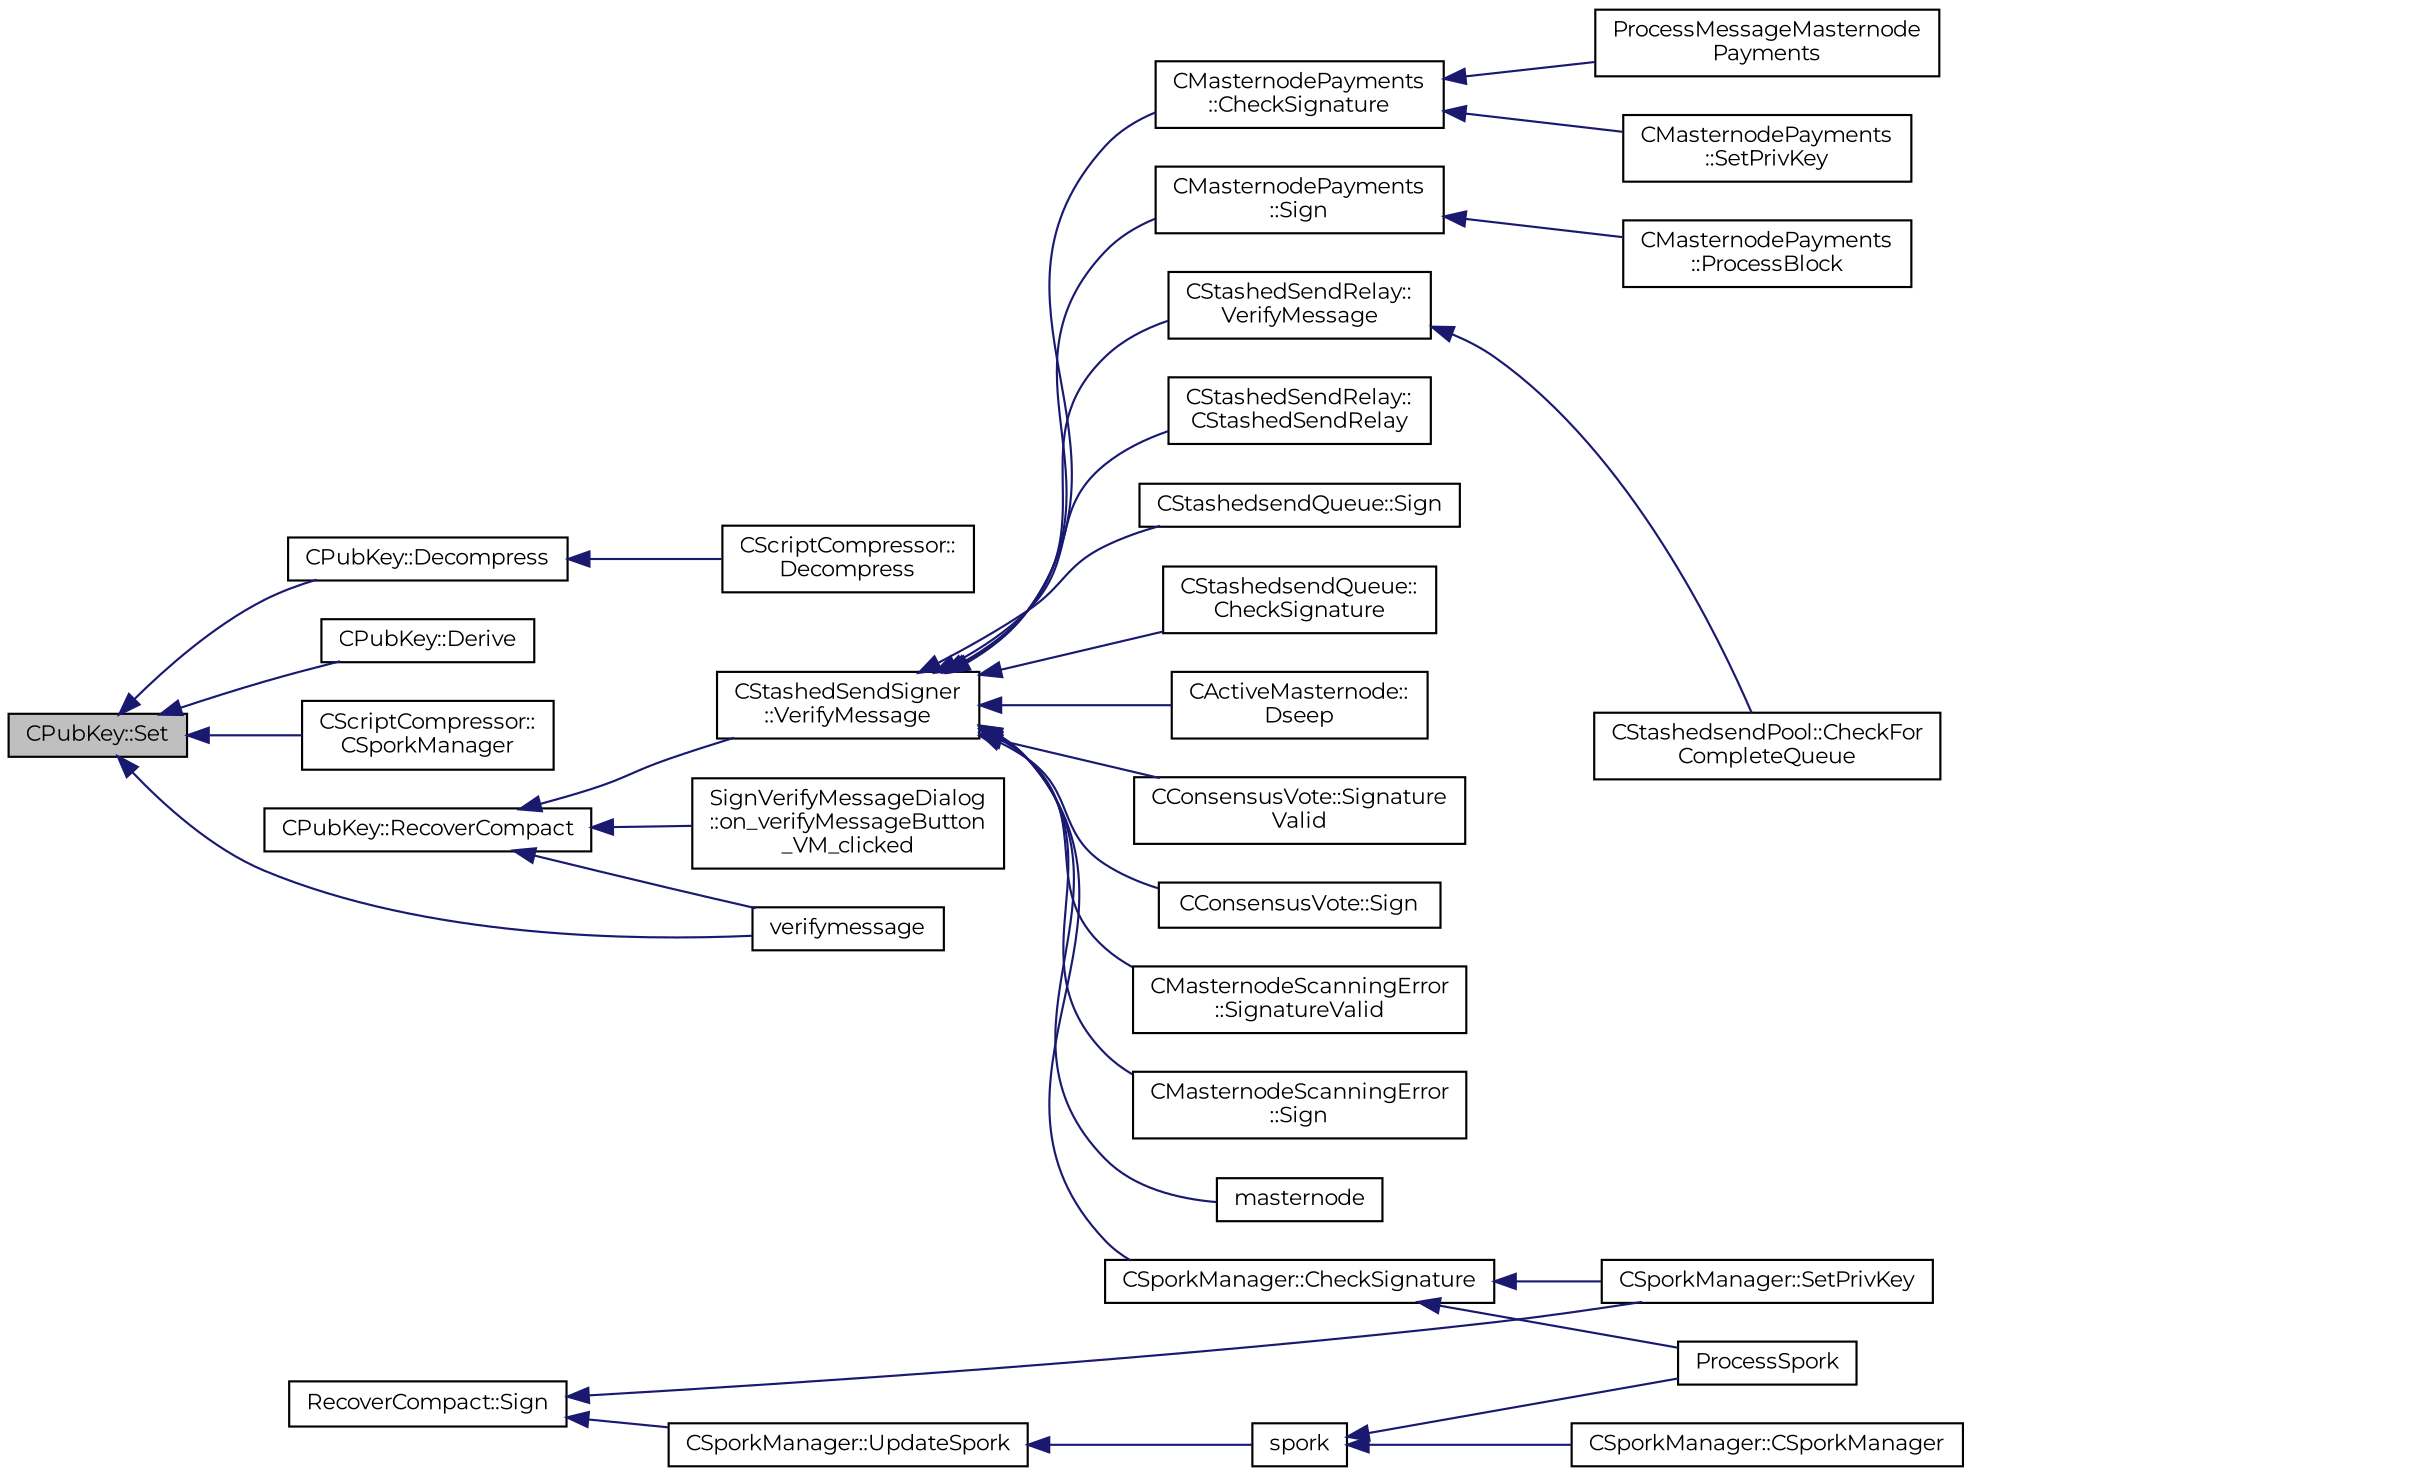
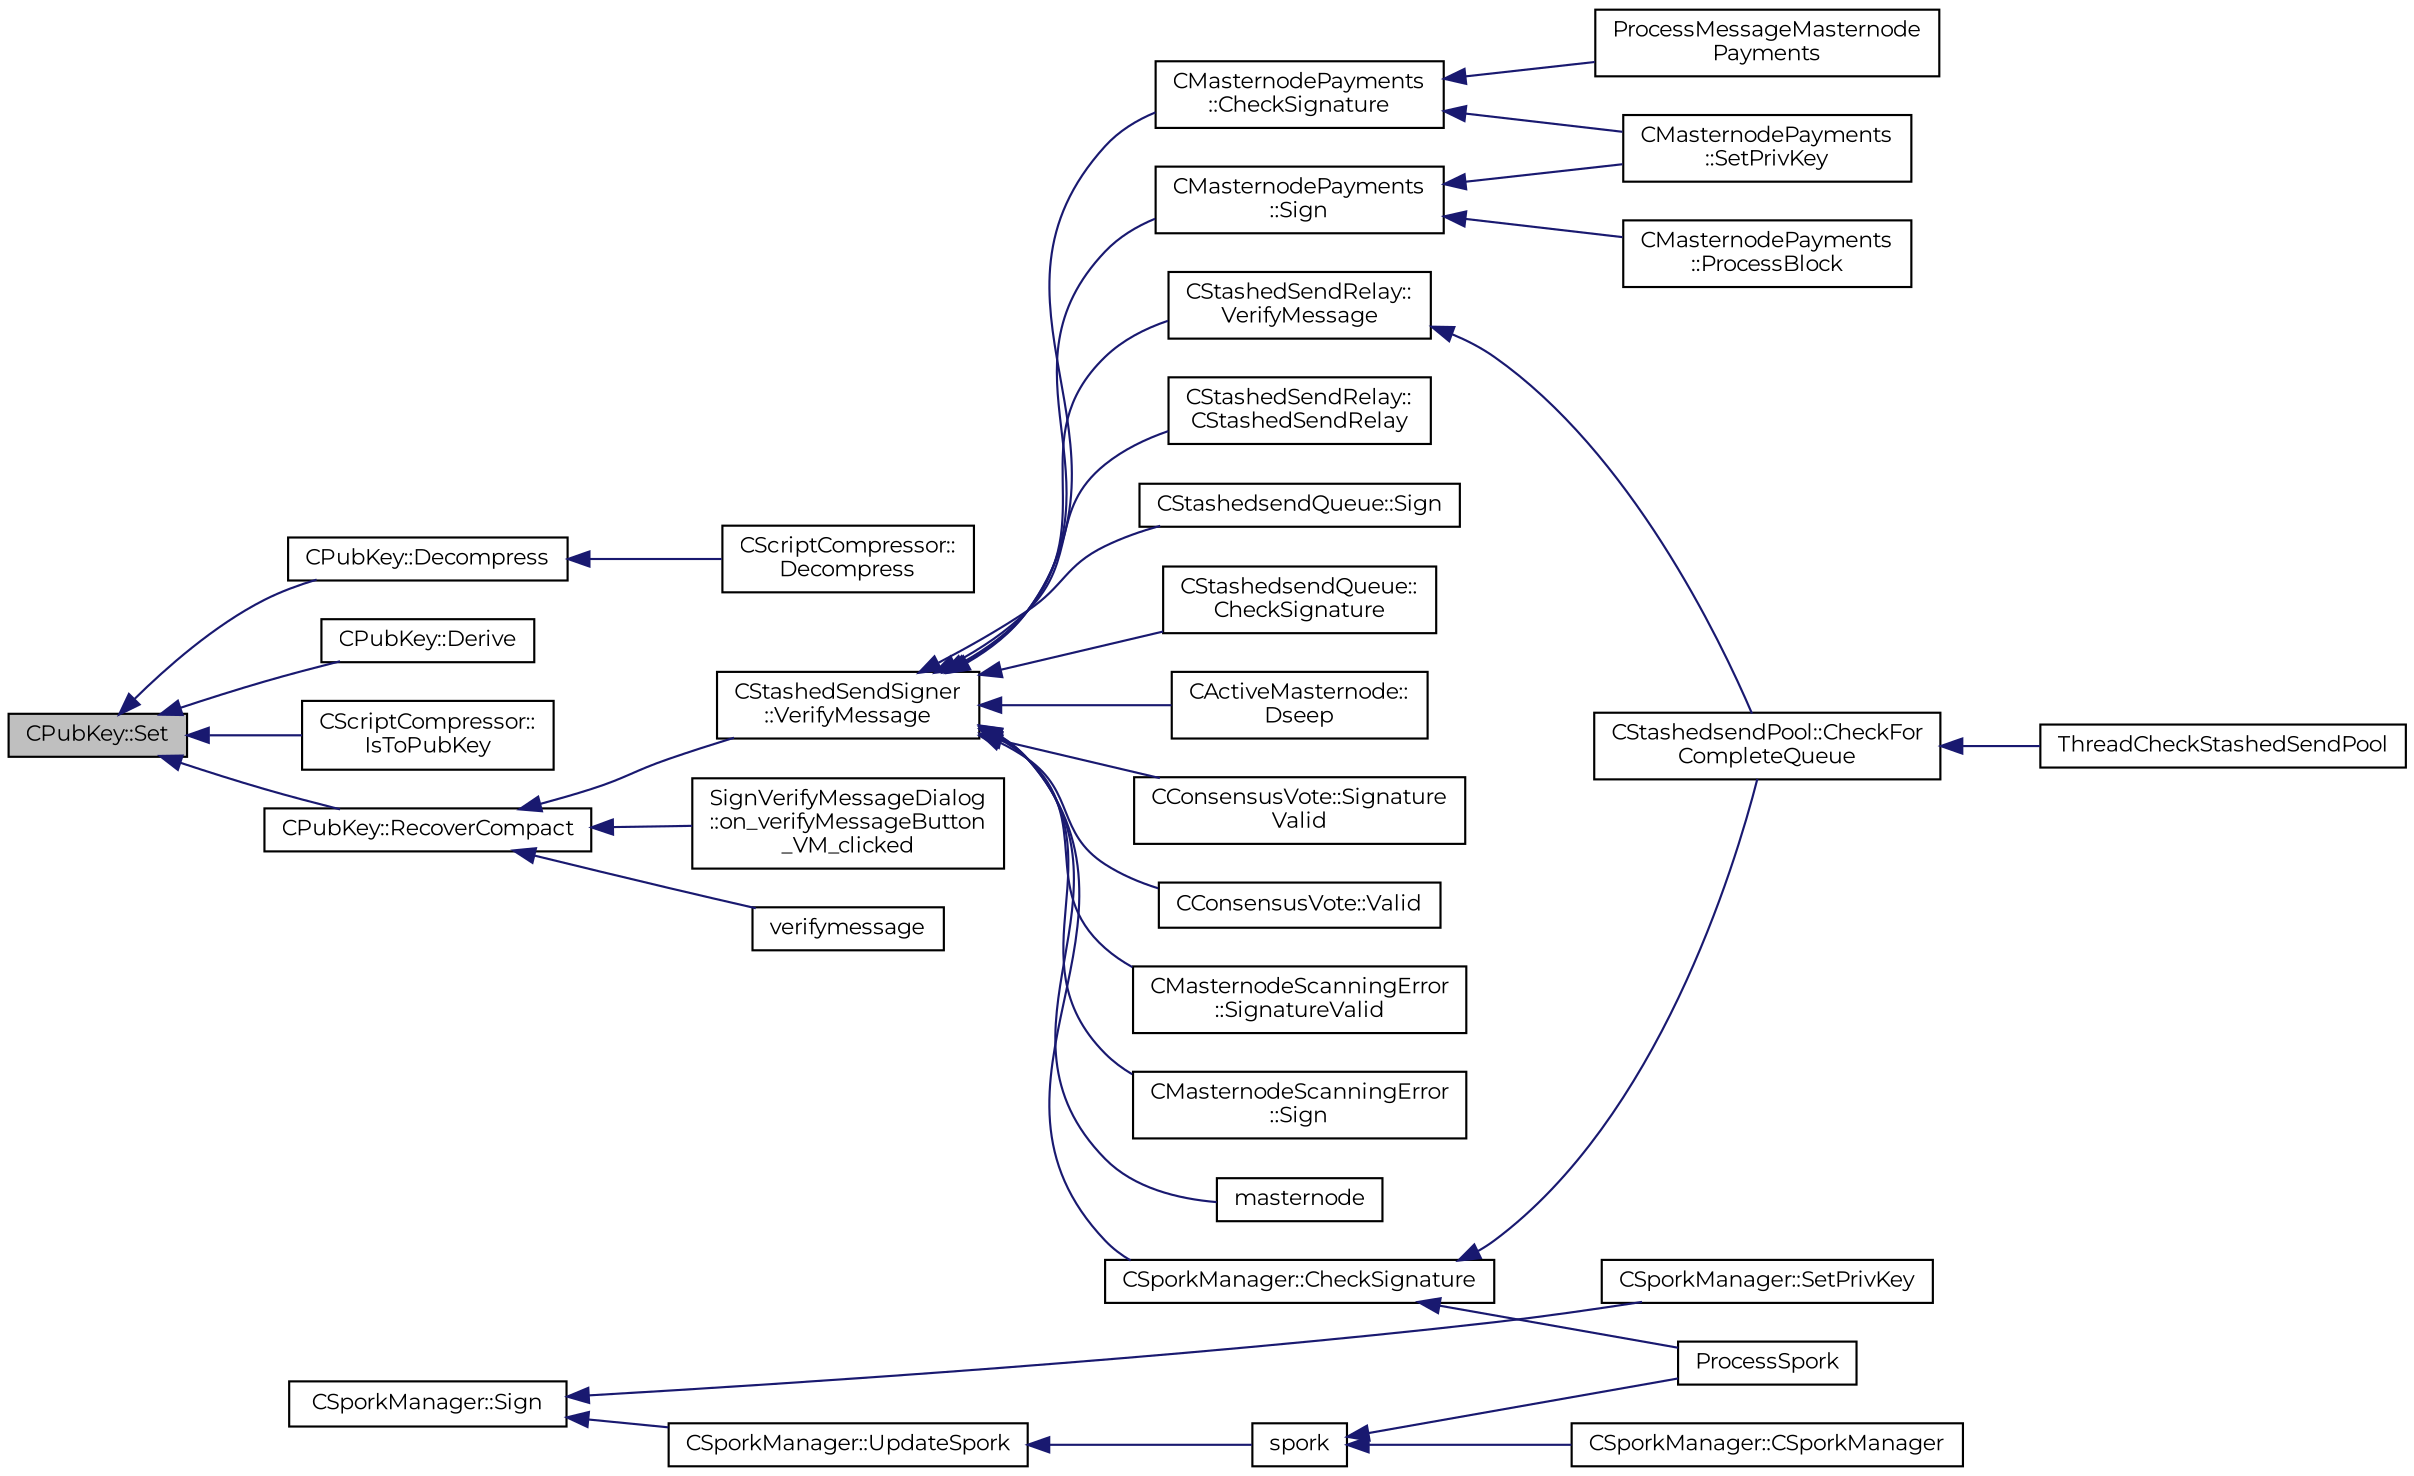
none -> (1544, 173)
(428, 735) -> (428, 735)
none -> (2223, 746)
(1300, 905) -> (1300, 905)
(423, 916) -> (260, 788)
(1559, 1281) -> (1657, 1039)
(428, 1404) -> (428, 1404)
